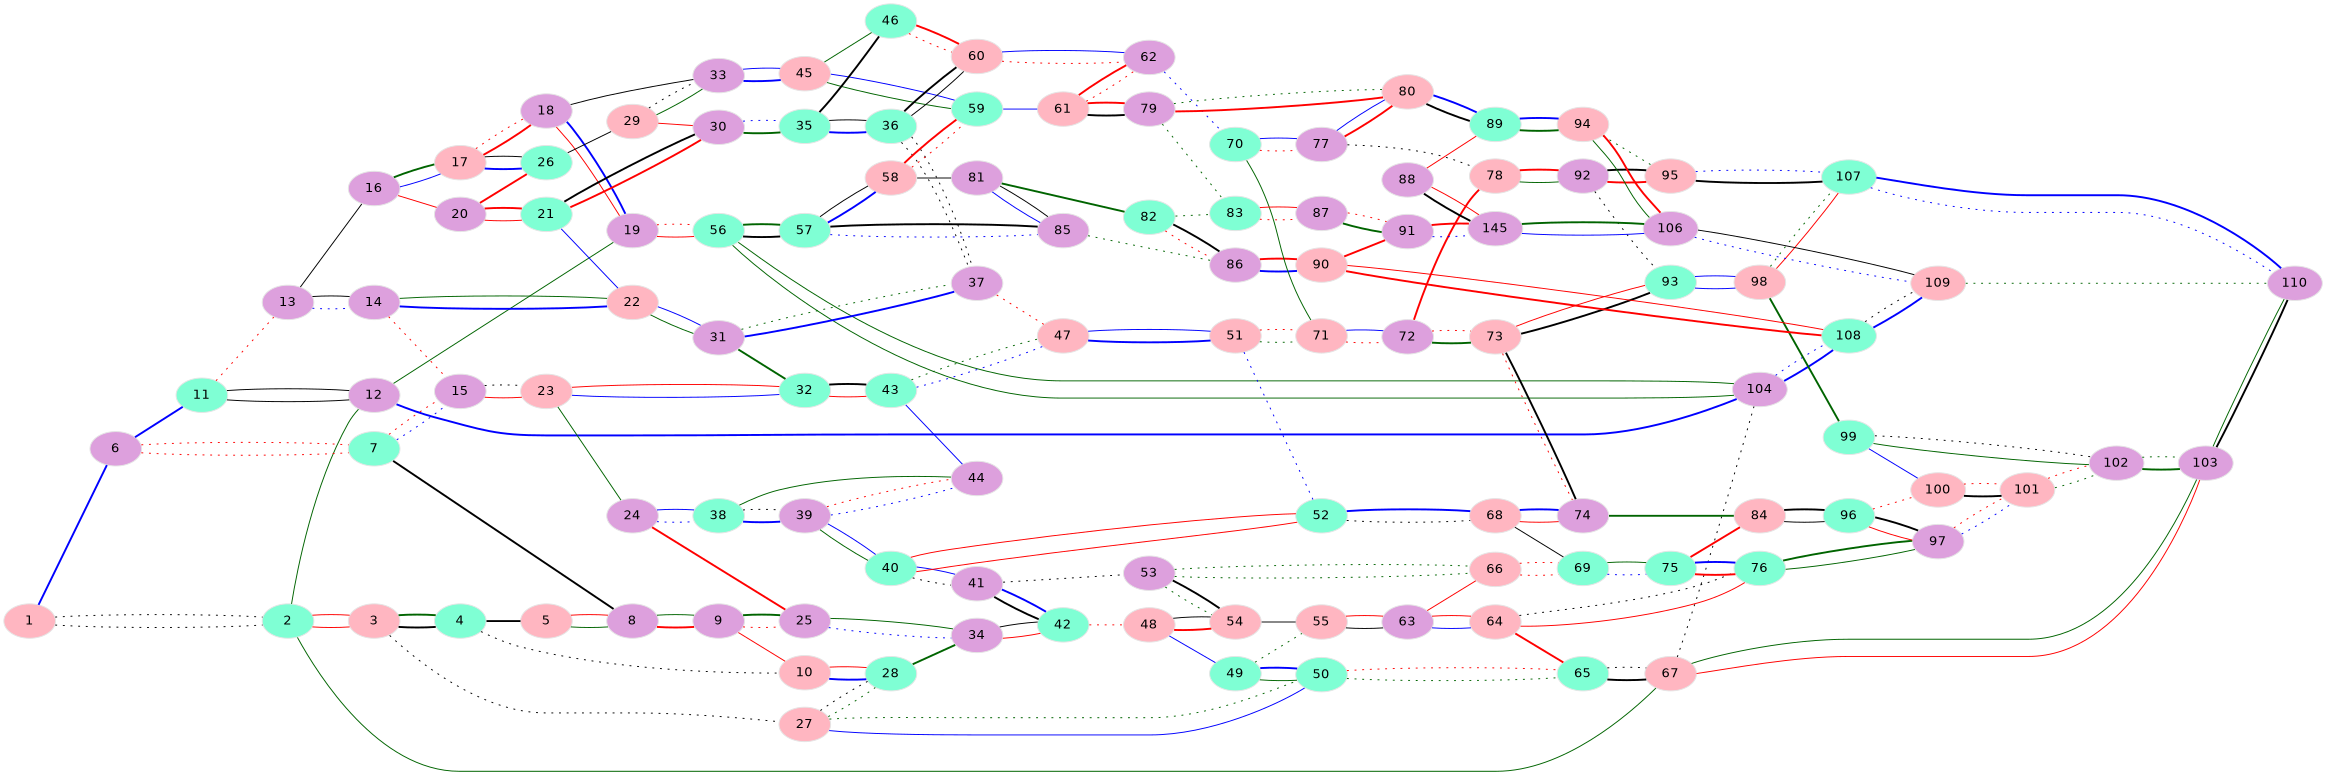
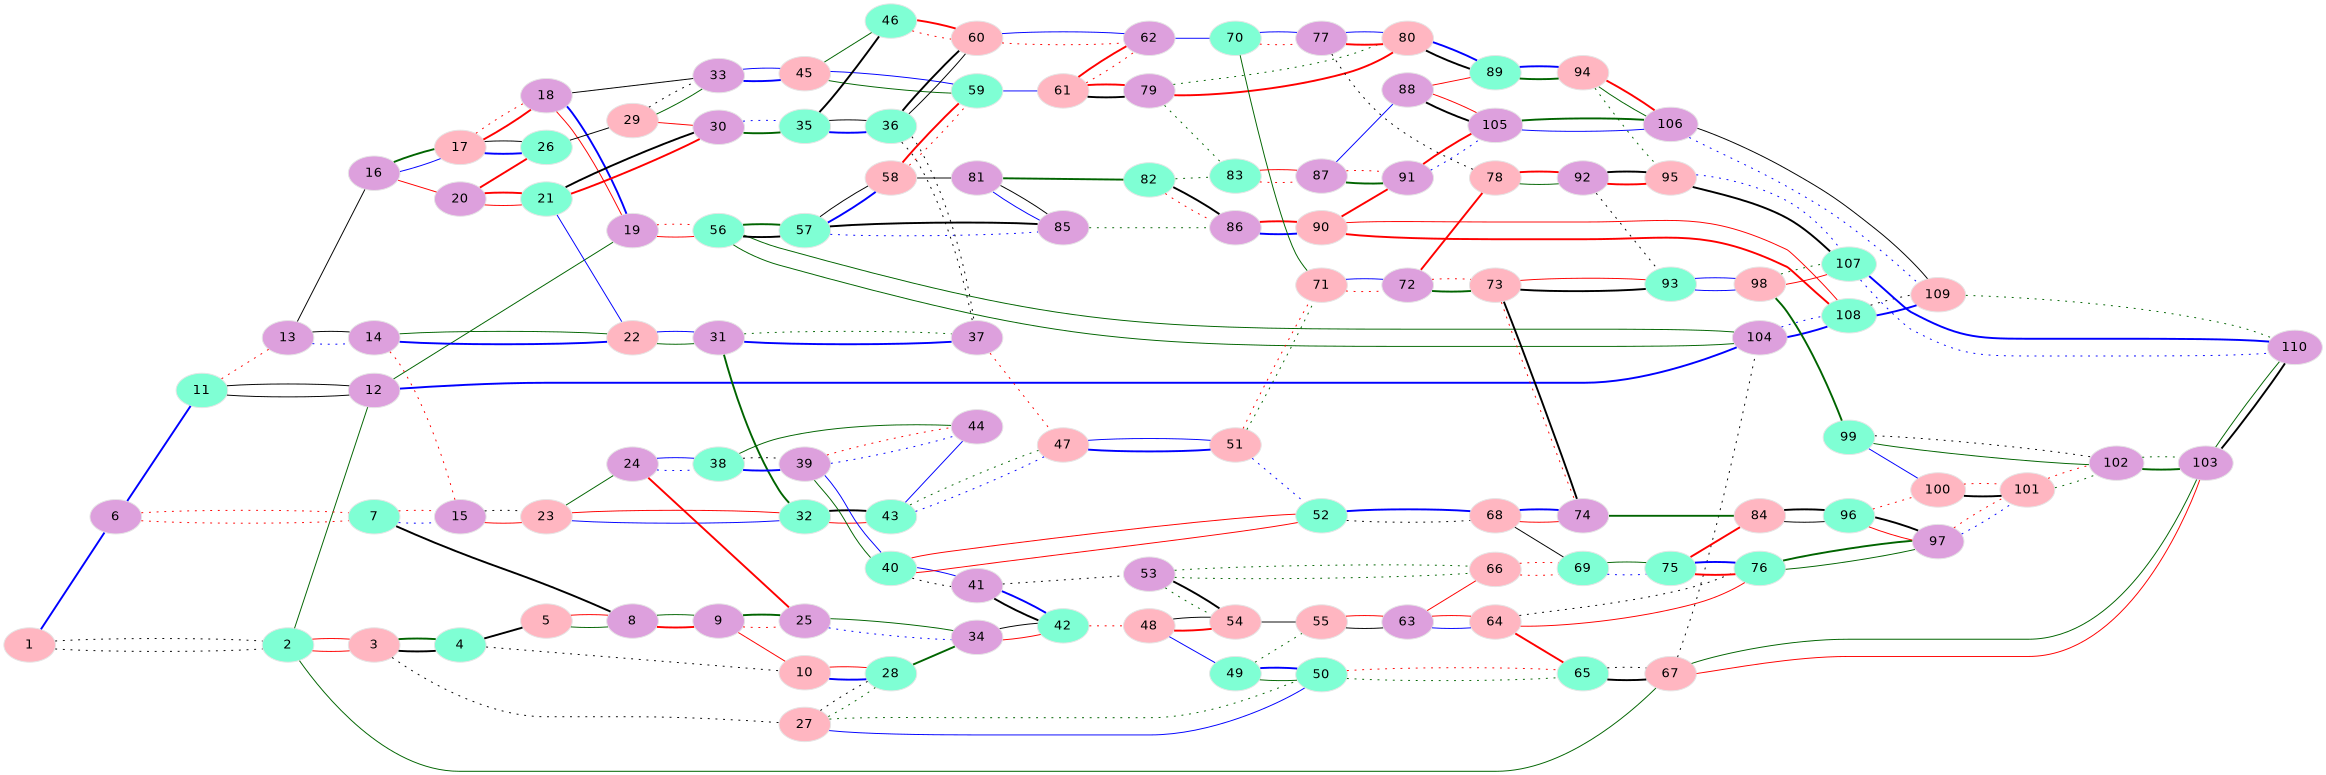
(1187, 95) -> (1192, 38)
none -> (1365, 133)
(1495, 229) -> (1495, 125)
